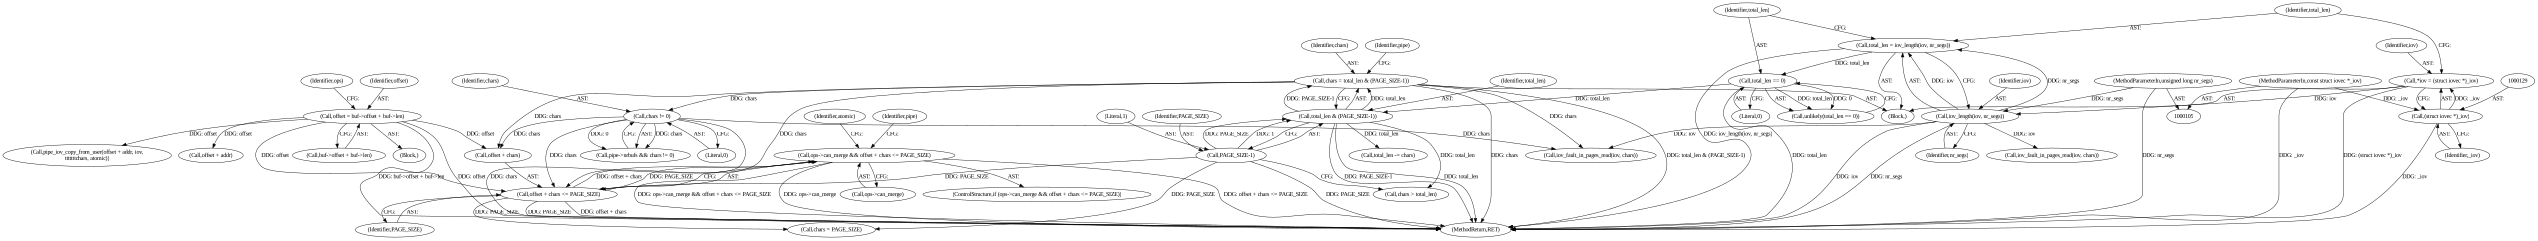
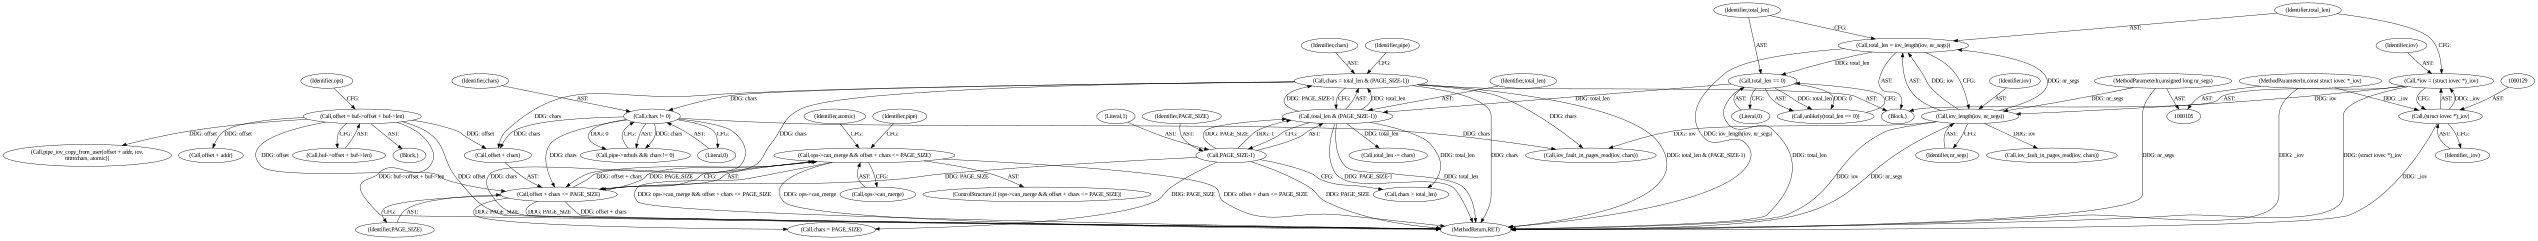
(389, 81) -> none
